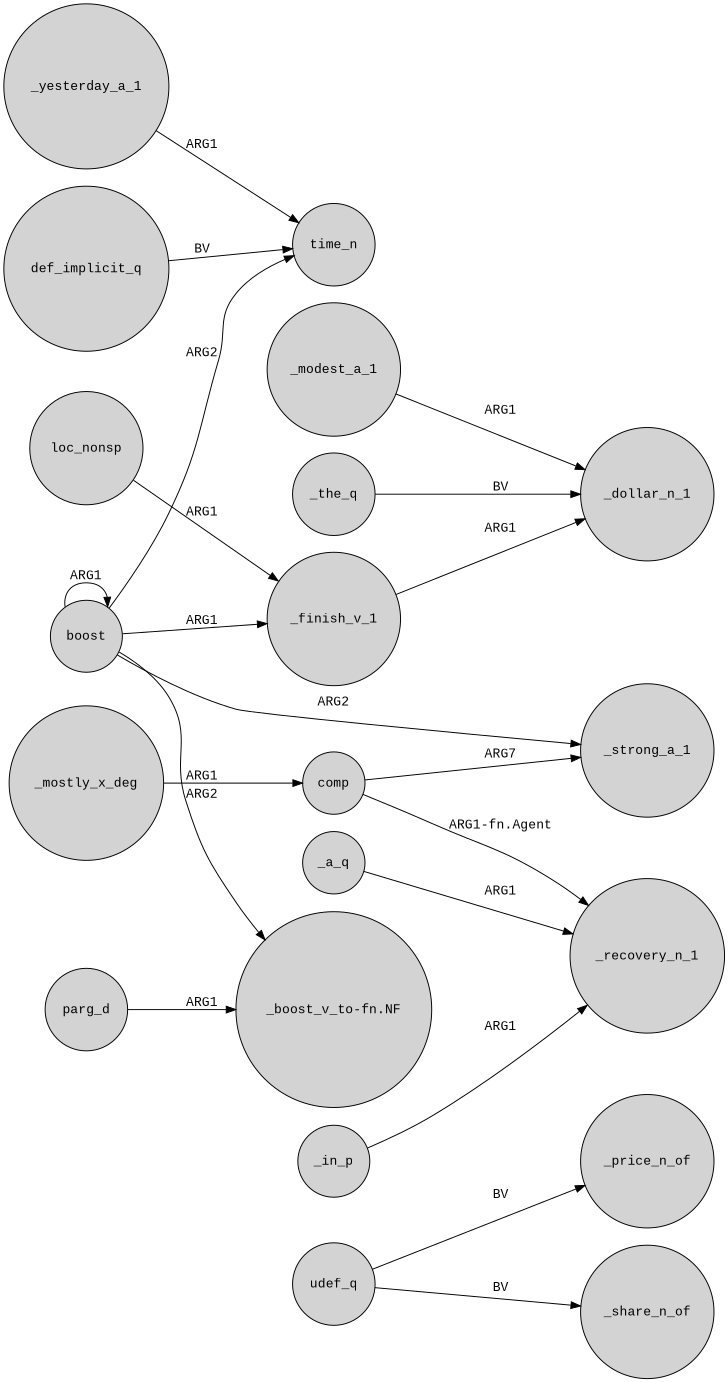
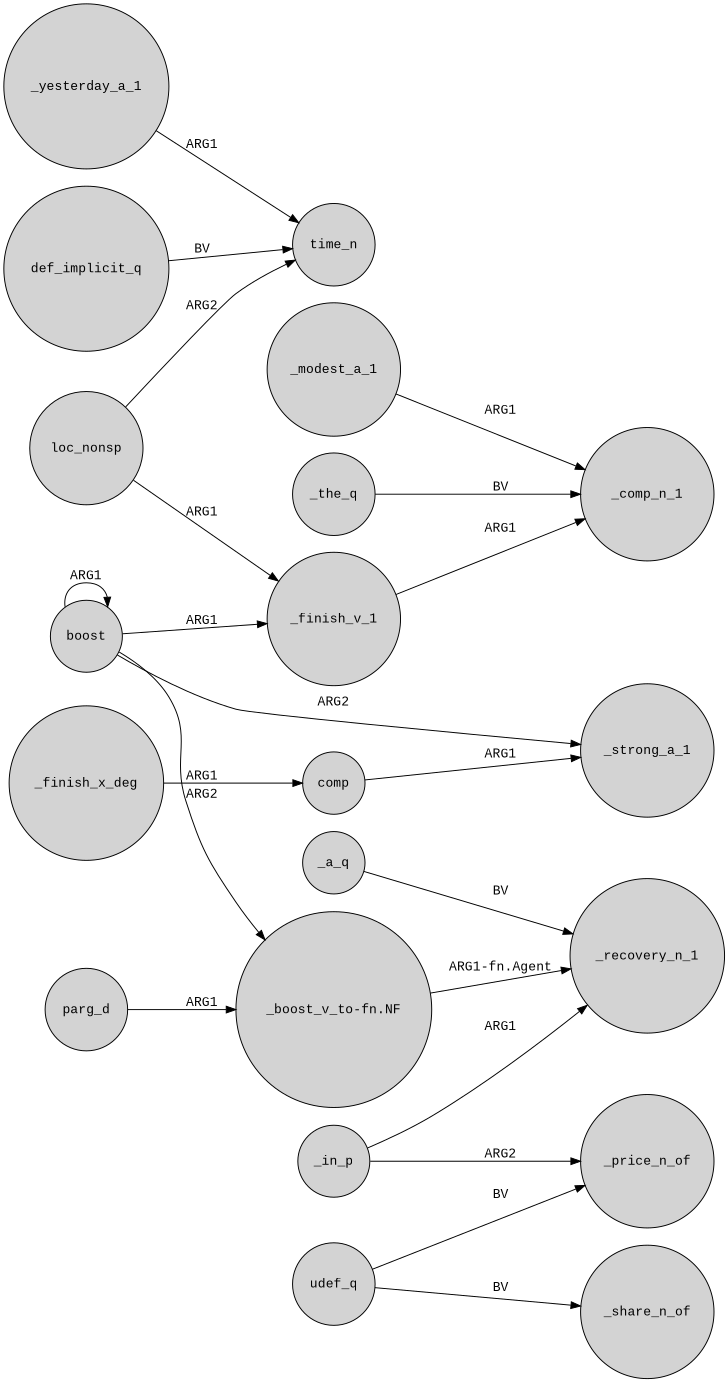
(200, 429) -> (200, 328)
(647, 494) -> (647, 494)
(501, 754) -> (501, 754)
(86, 783) -> (86, 783)
(475, 841) -> (496, 982)
(501, 891) -> (501, 891)
none -> (471, 1161)
